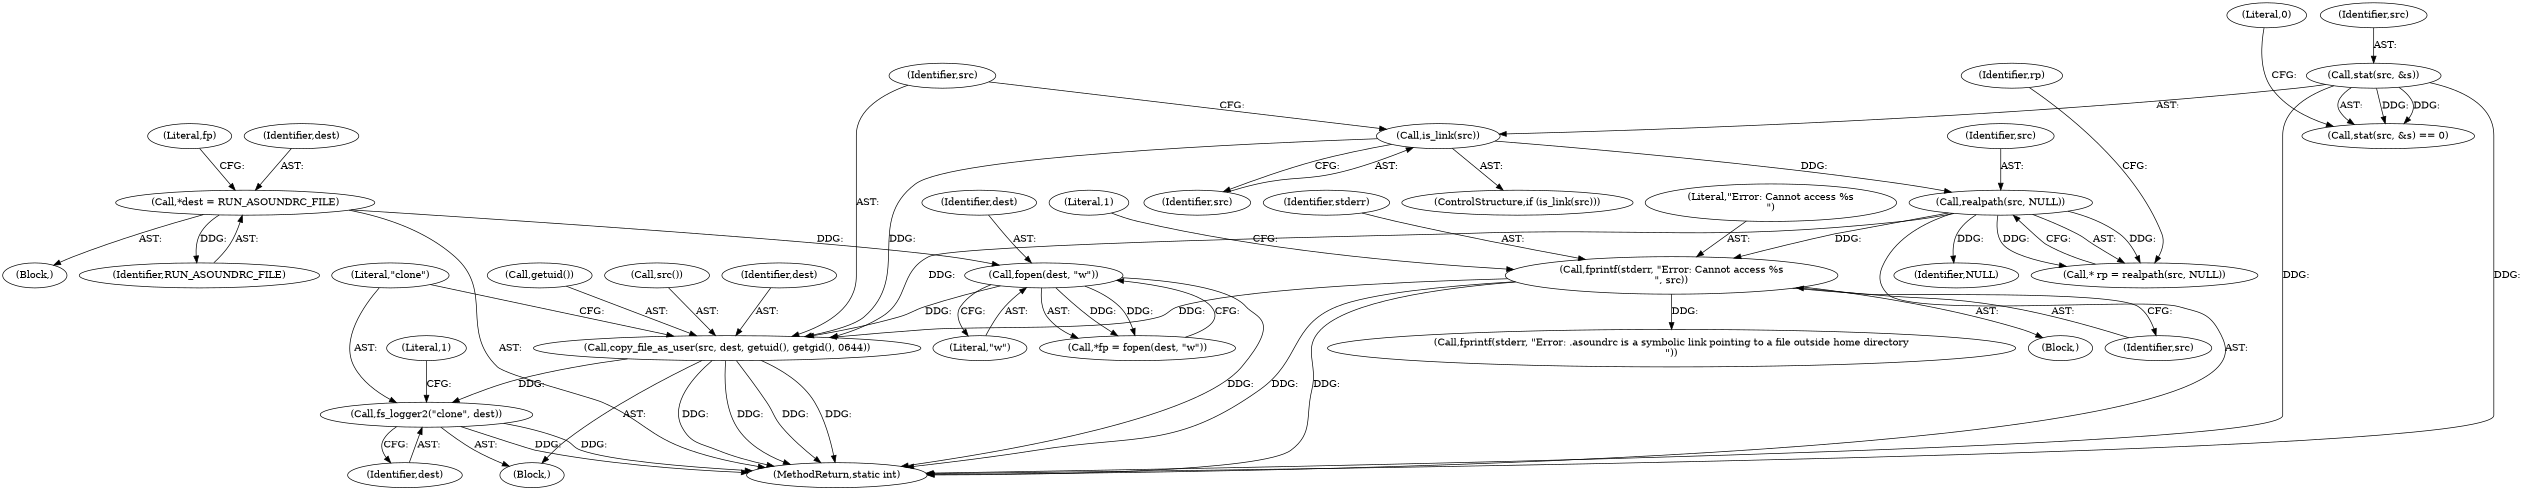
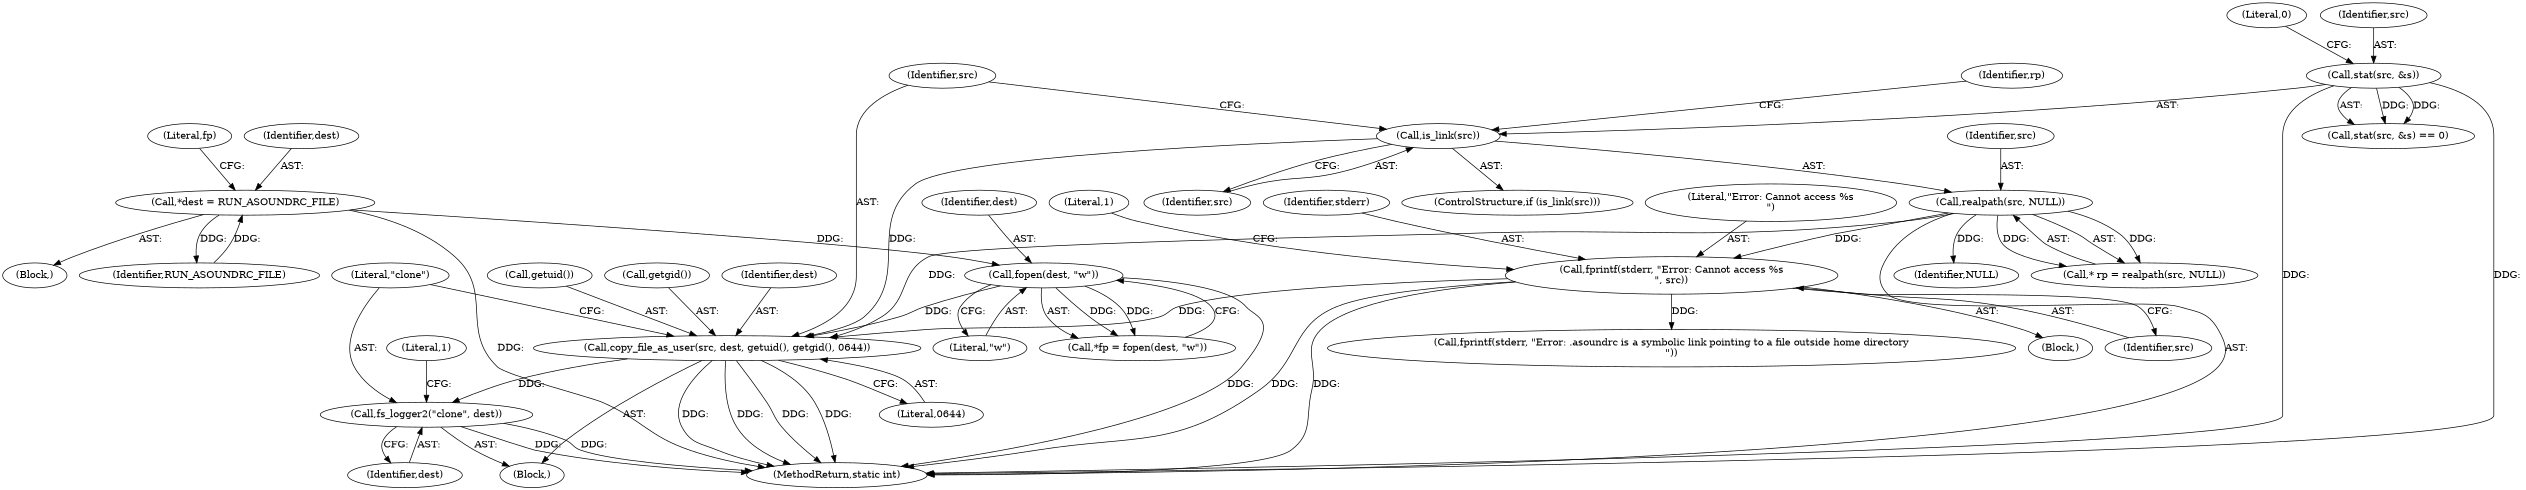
(2270, 85) -> (2316, 43)
(2114, 160) -> (1733, 105)
(1816, 166) -> (1816, 166)
(249, 239) -> (249, 239)
(2060, 239) -> (2060, 239)
(657, 275) -> (657, 275)
(512, 348) -> (512, 348)
none -> (931, 415)
